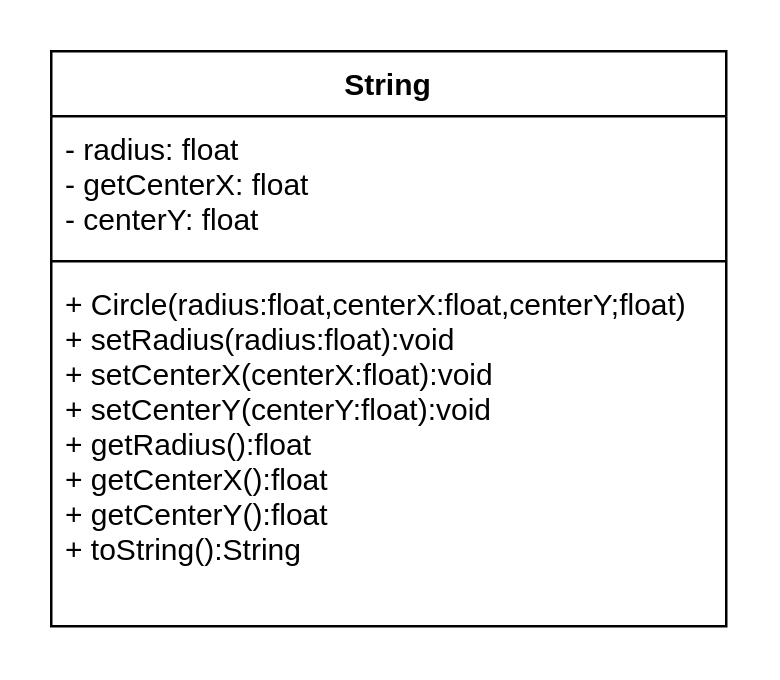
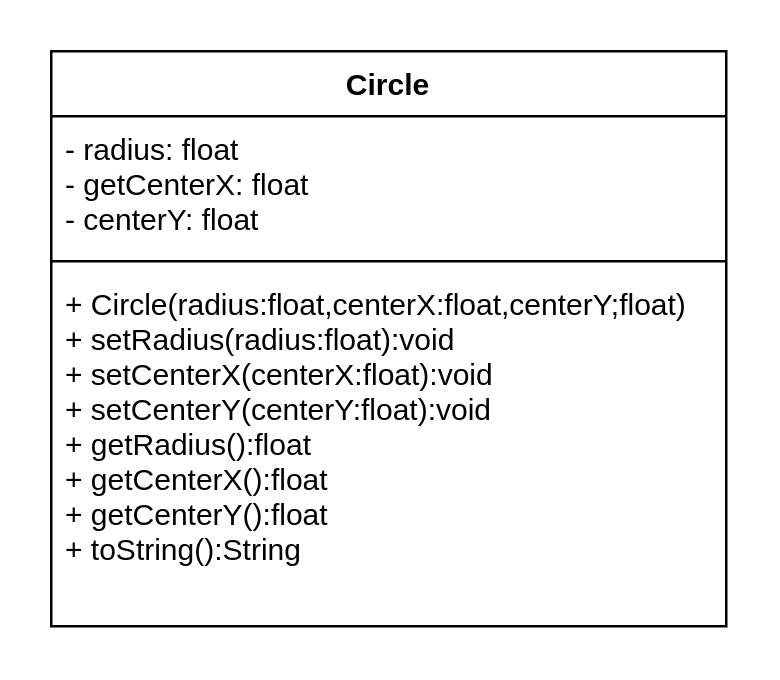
(388, 85) -> (388, 85)
